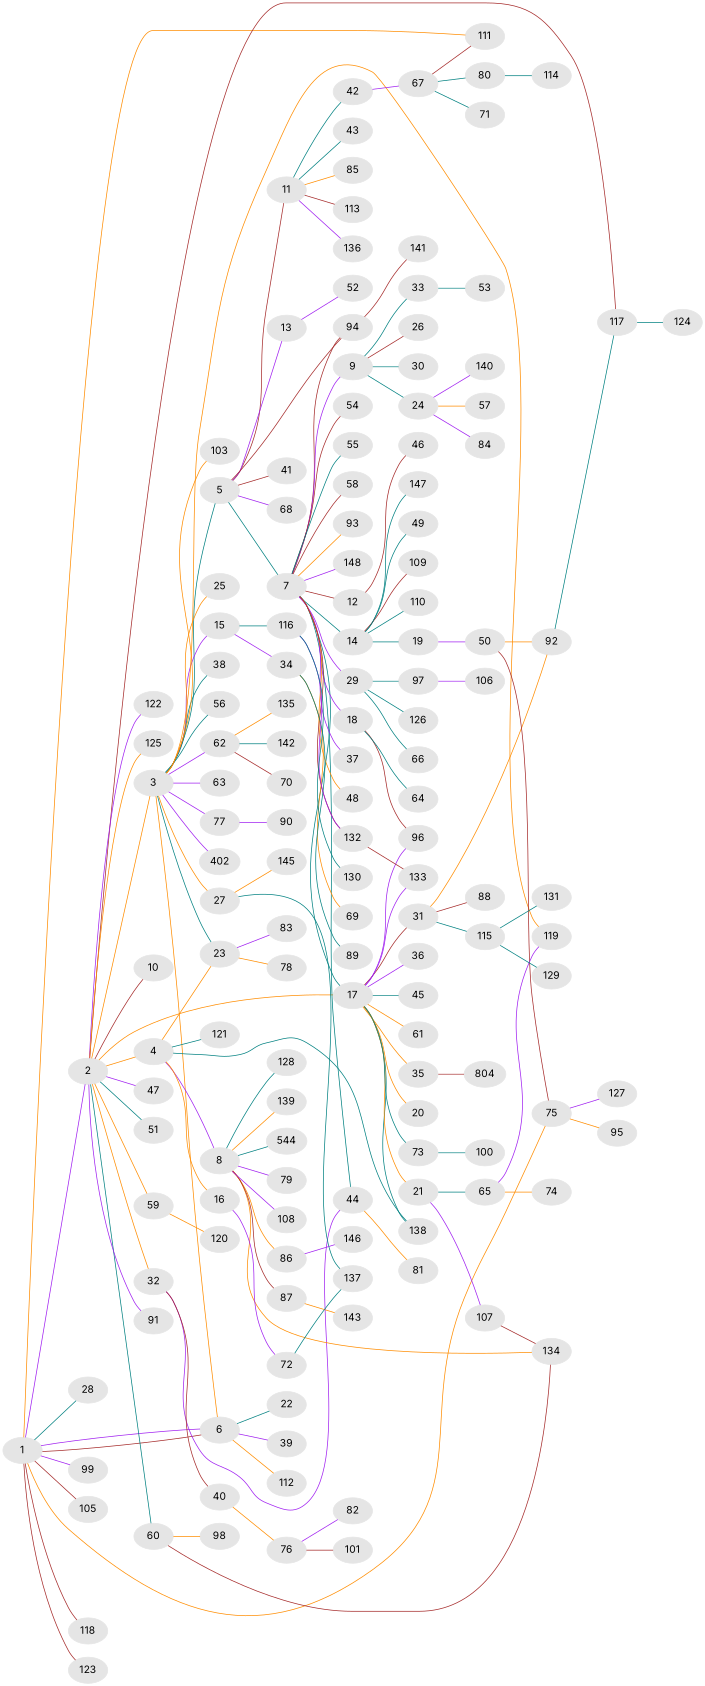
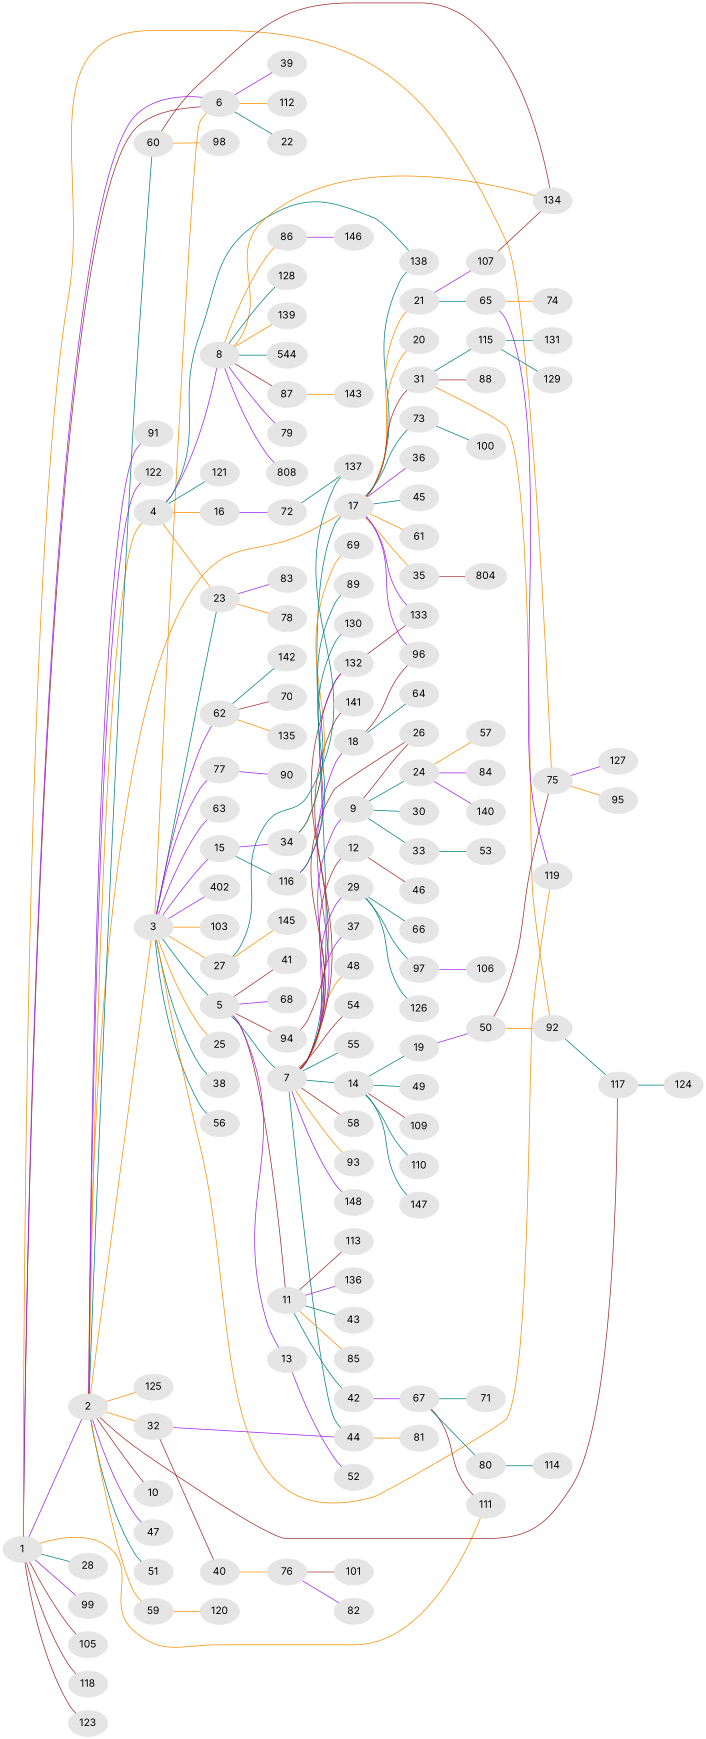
(314, 424) -> (312, 888)
(287, 1220) -> (287, 473)
